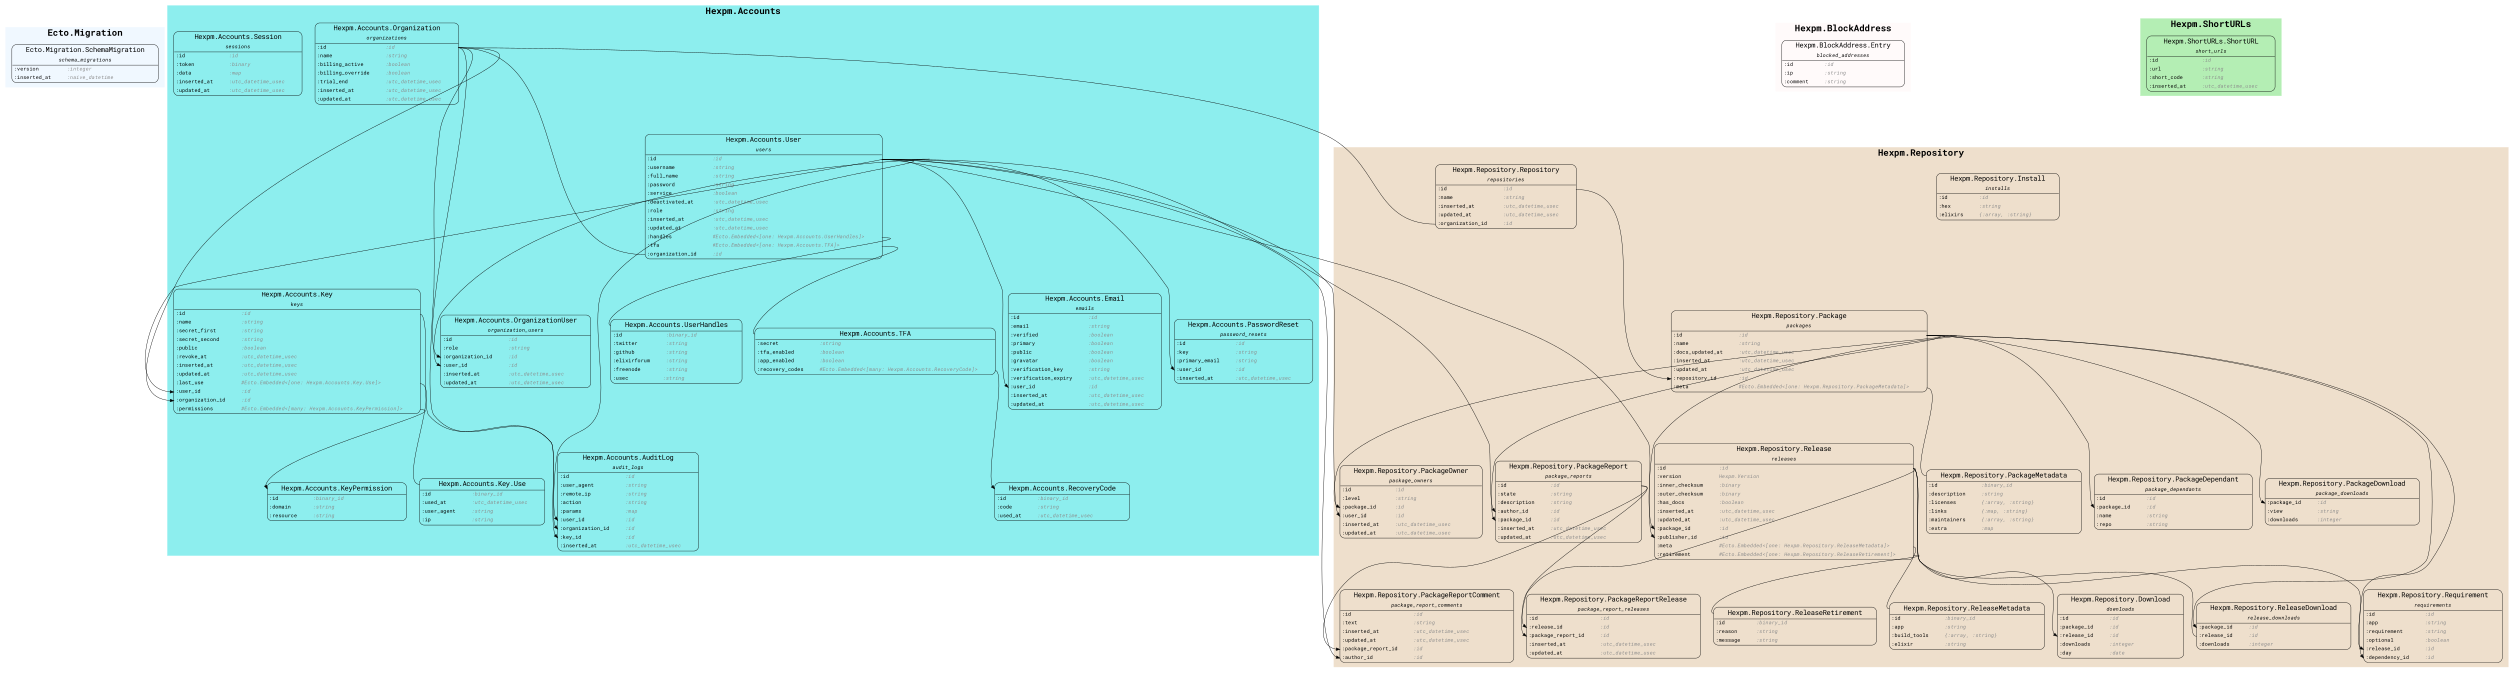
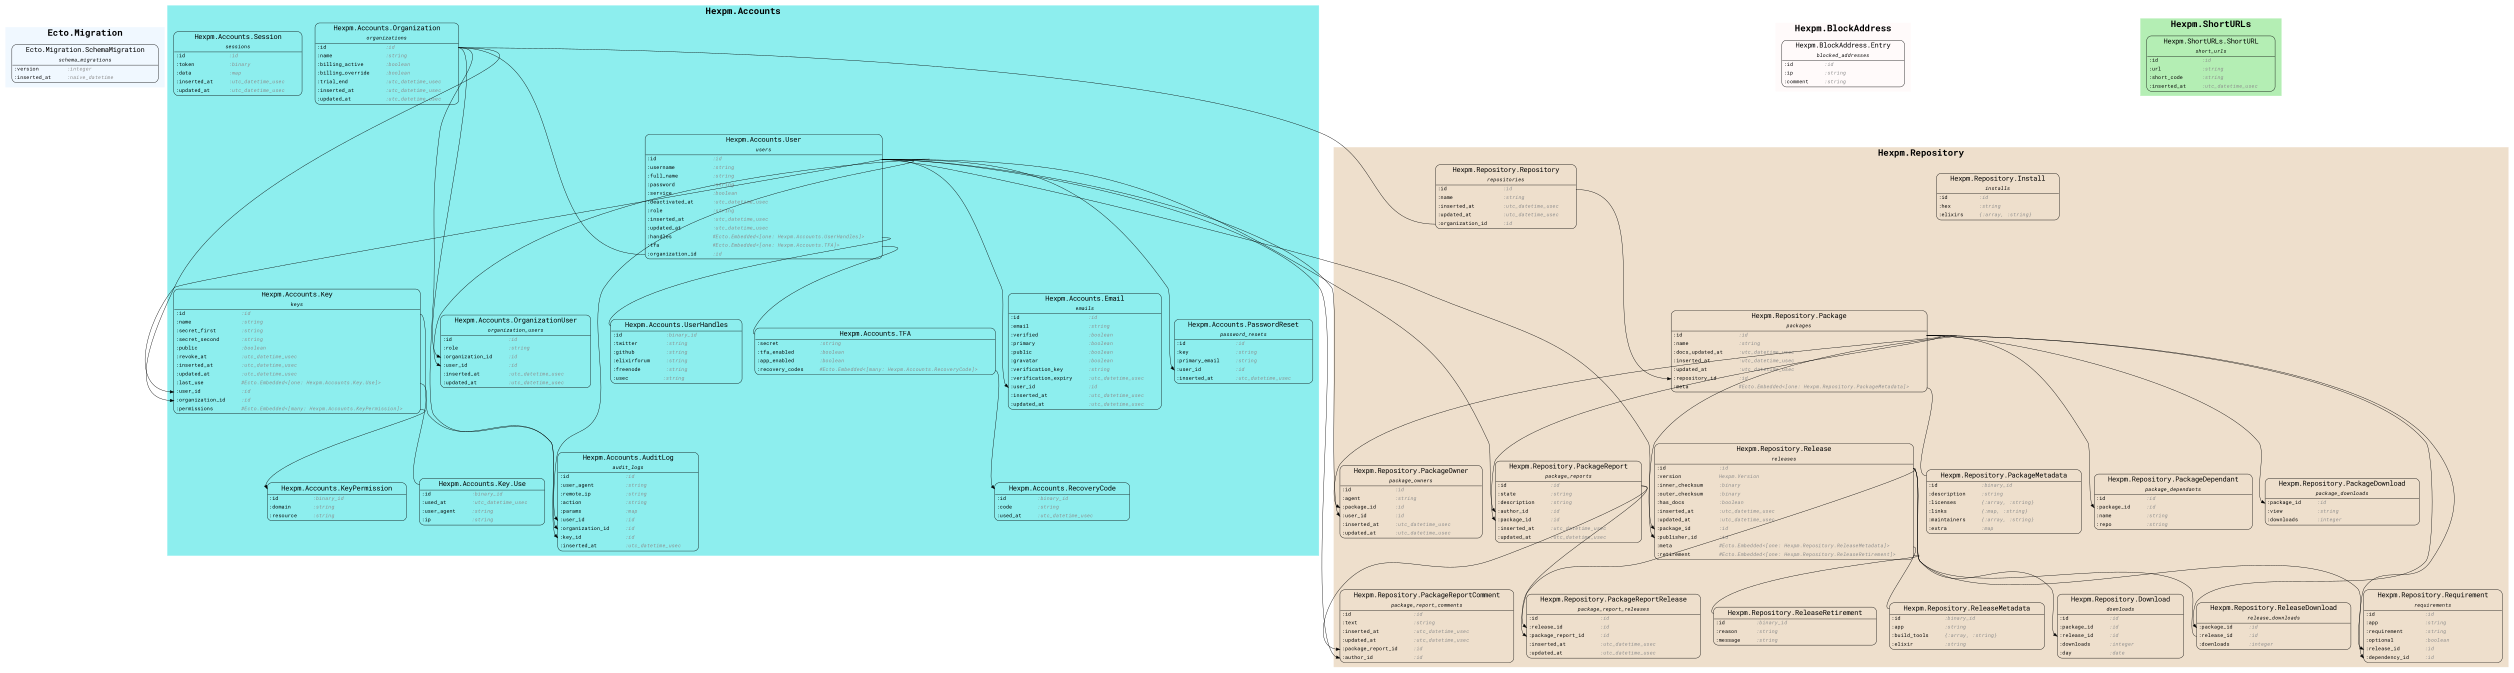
(1368, 498) -> (1368, 498)
